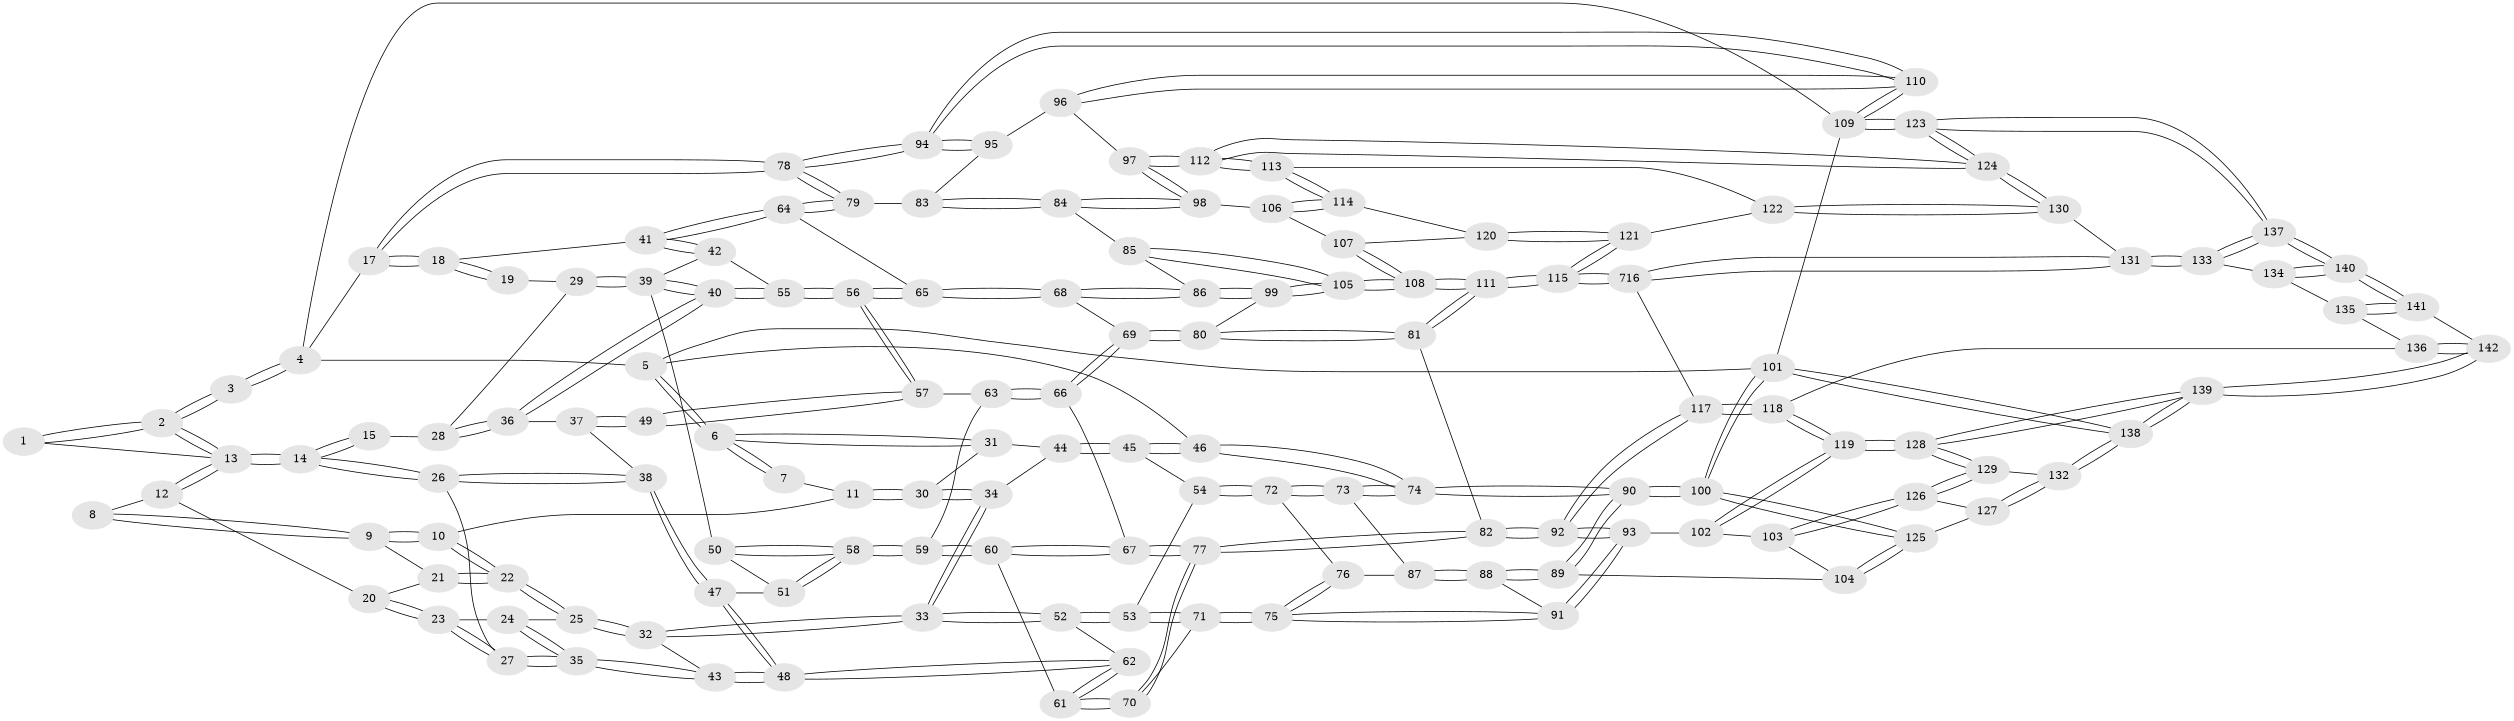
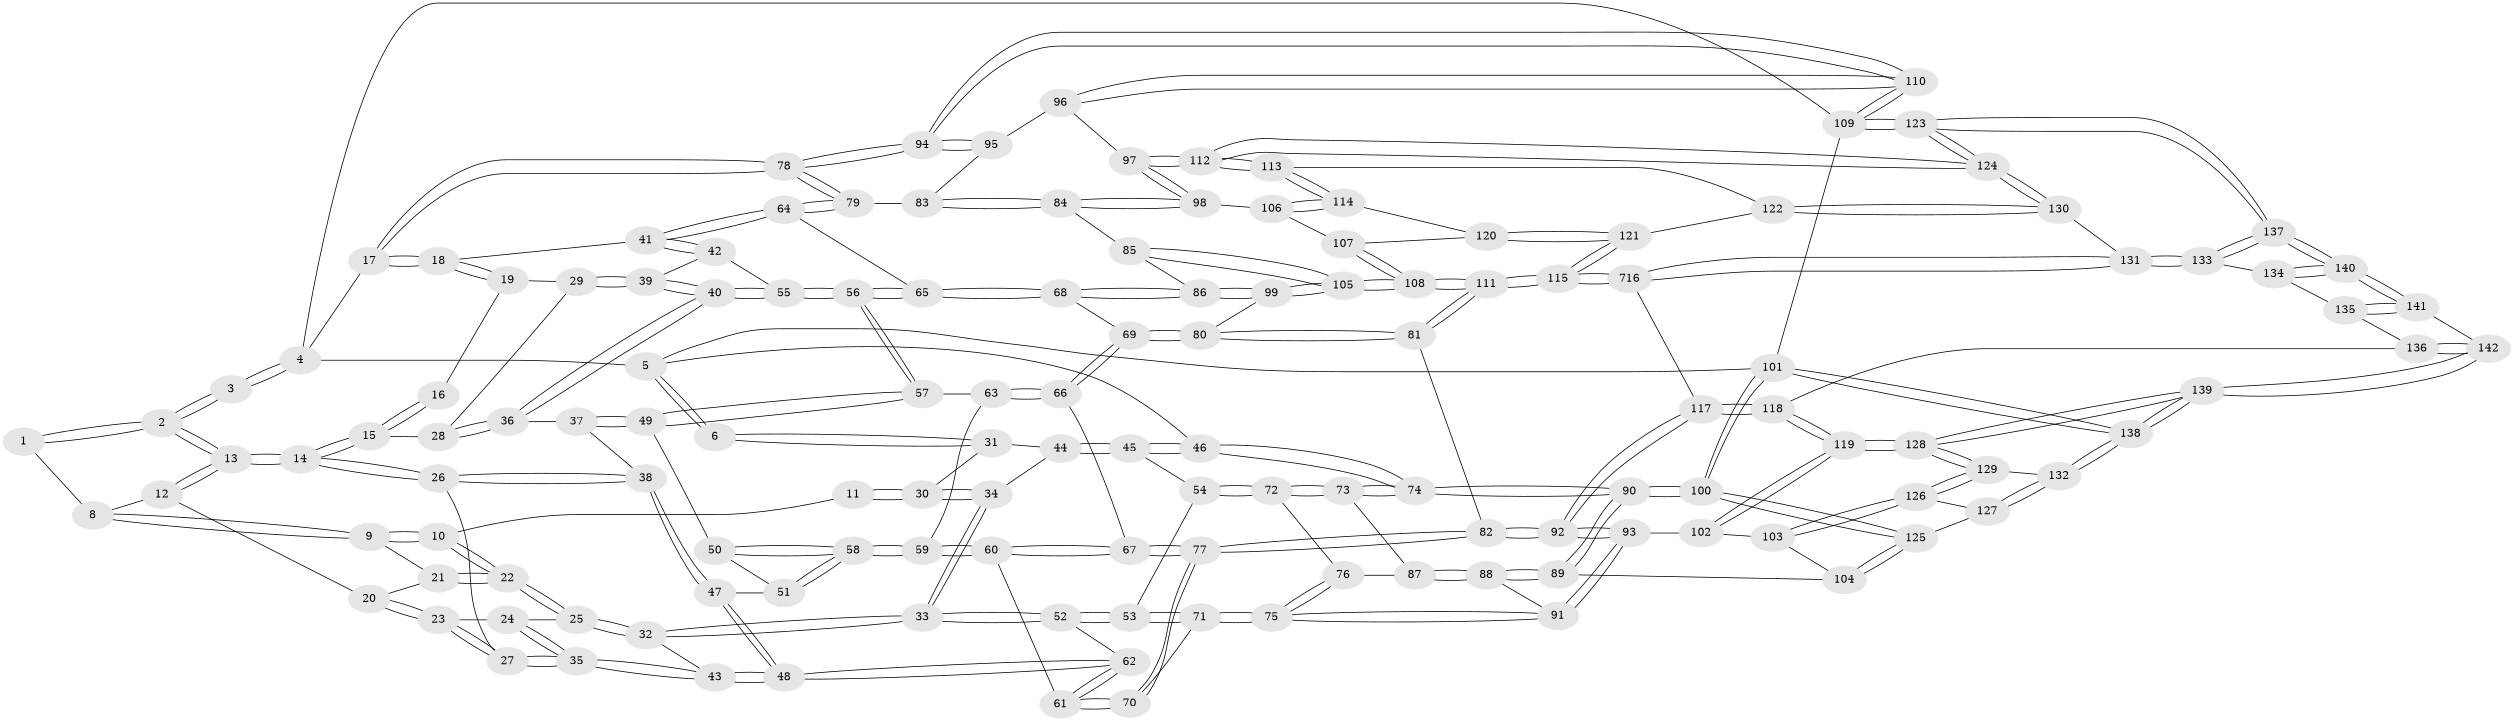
none -> (439, 396)
(689, 434) -> (681, 486)
(128, 450) -> (58, 479)
(784, 479) -> none
